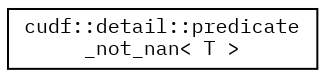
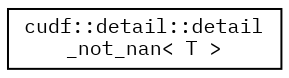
(163, 39) -> (145, 39)
